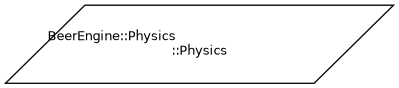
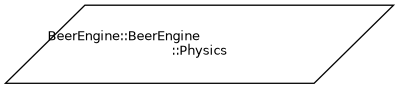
(199, 44) -> (199, 44)
